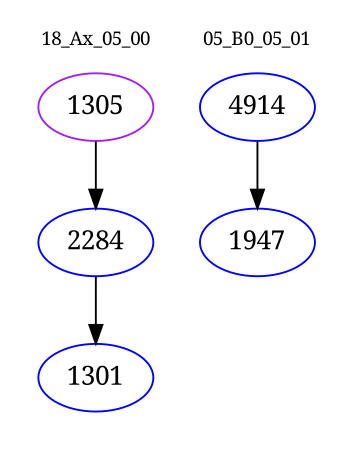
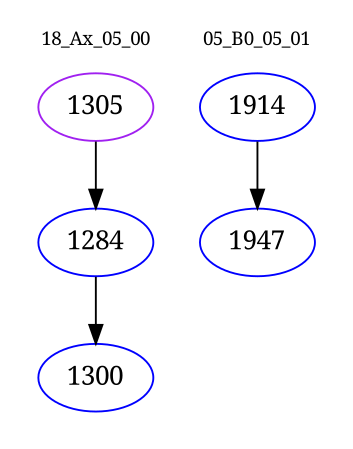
(257, 107) -> (257, 107)
(96, 242) -> (96, 242)
(96, 378) -> (96, 378)
